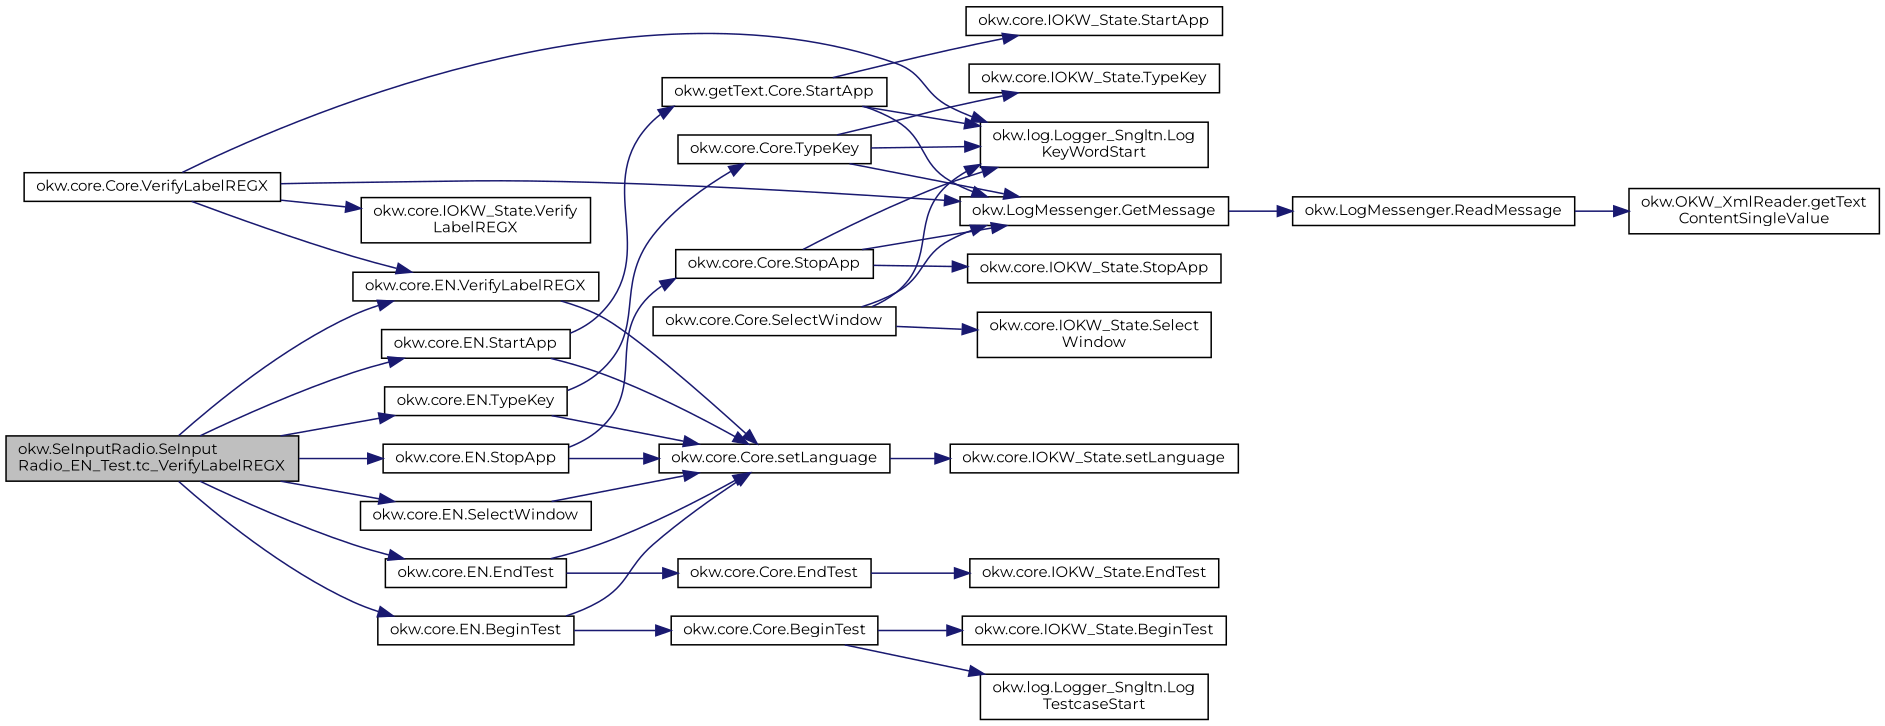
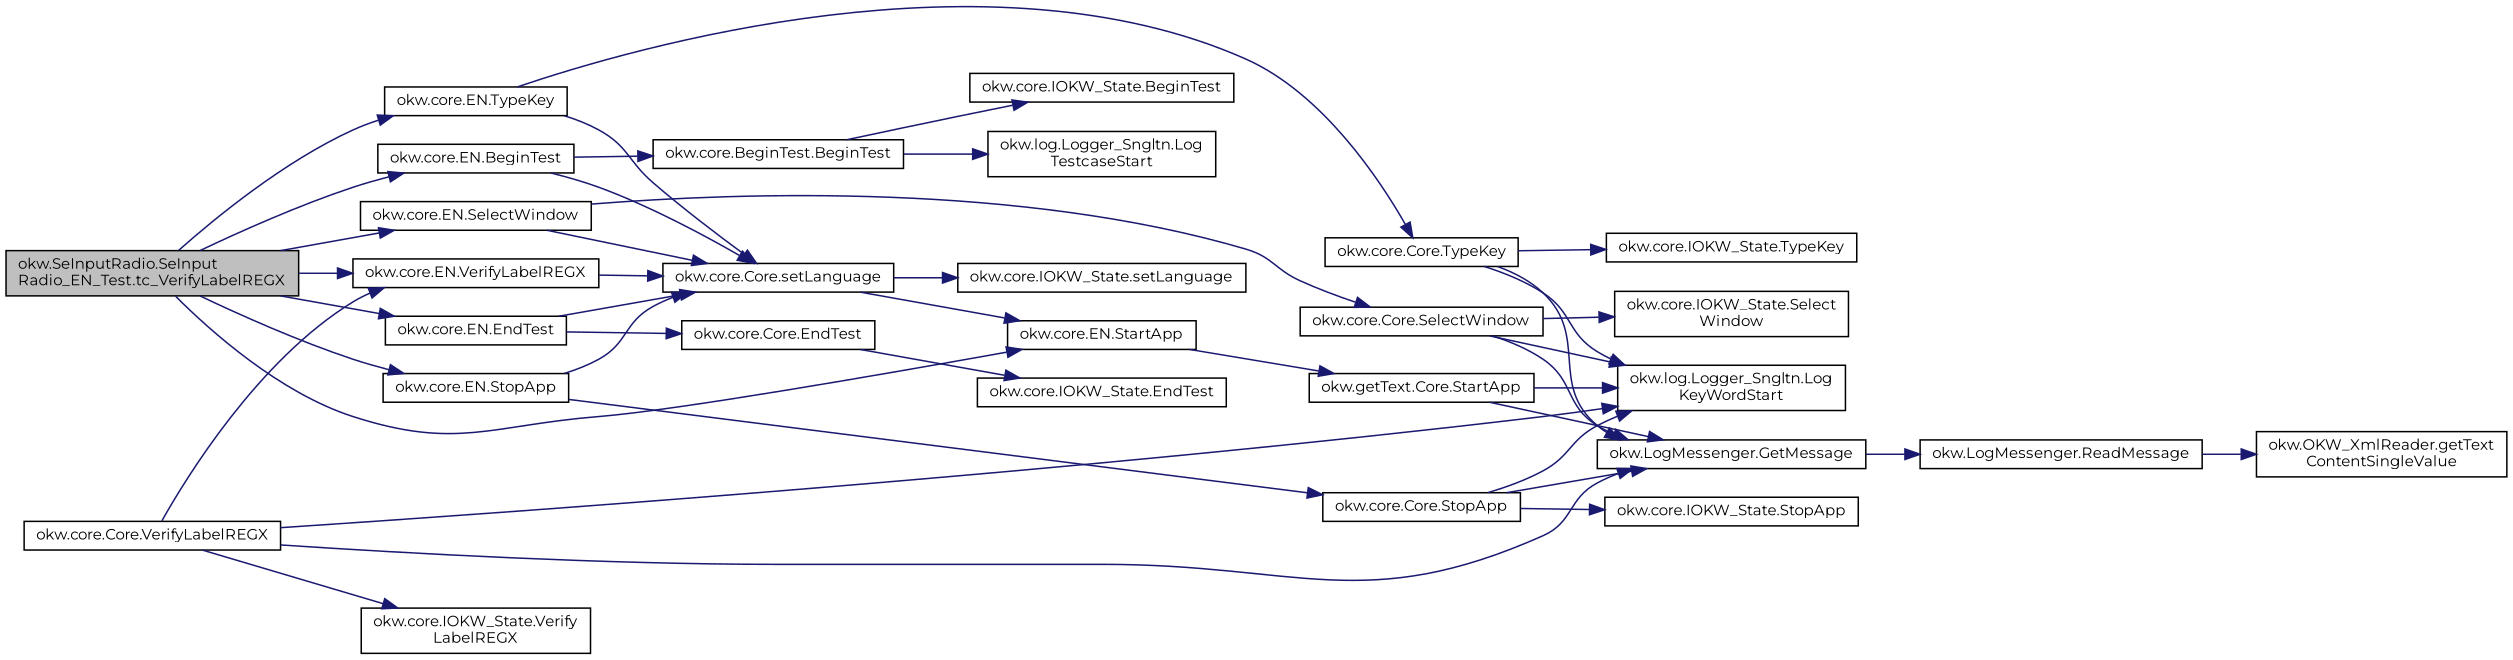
(1094, 21) -> none
none -> (982, 203)
(645, 392) -> (932, 305)
(775, 630) -> (778, 154)
